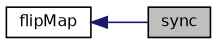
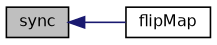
(128, 22) -> (105, 22)
